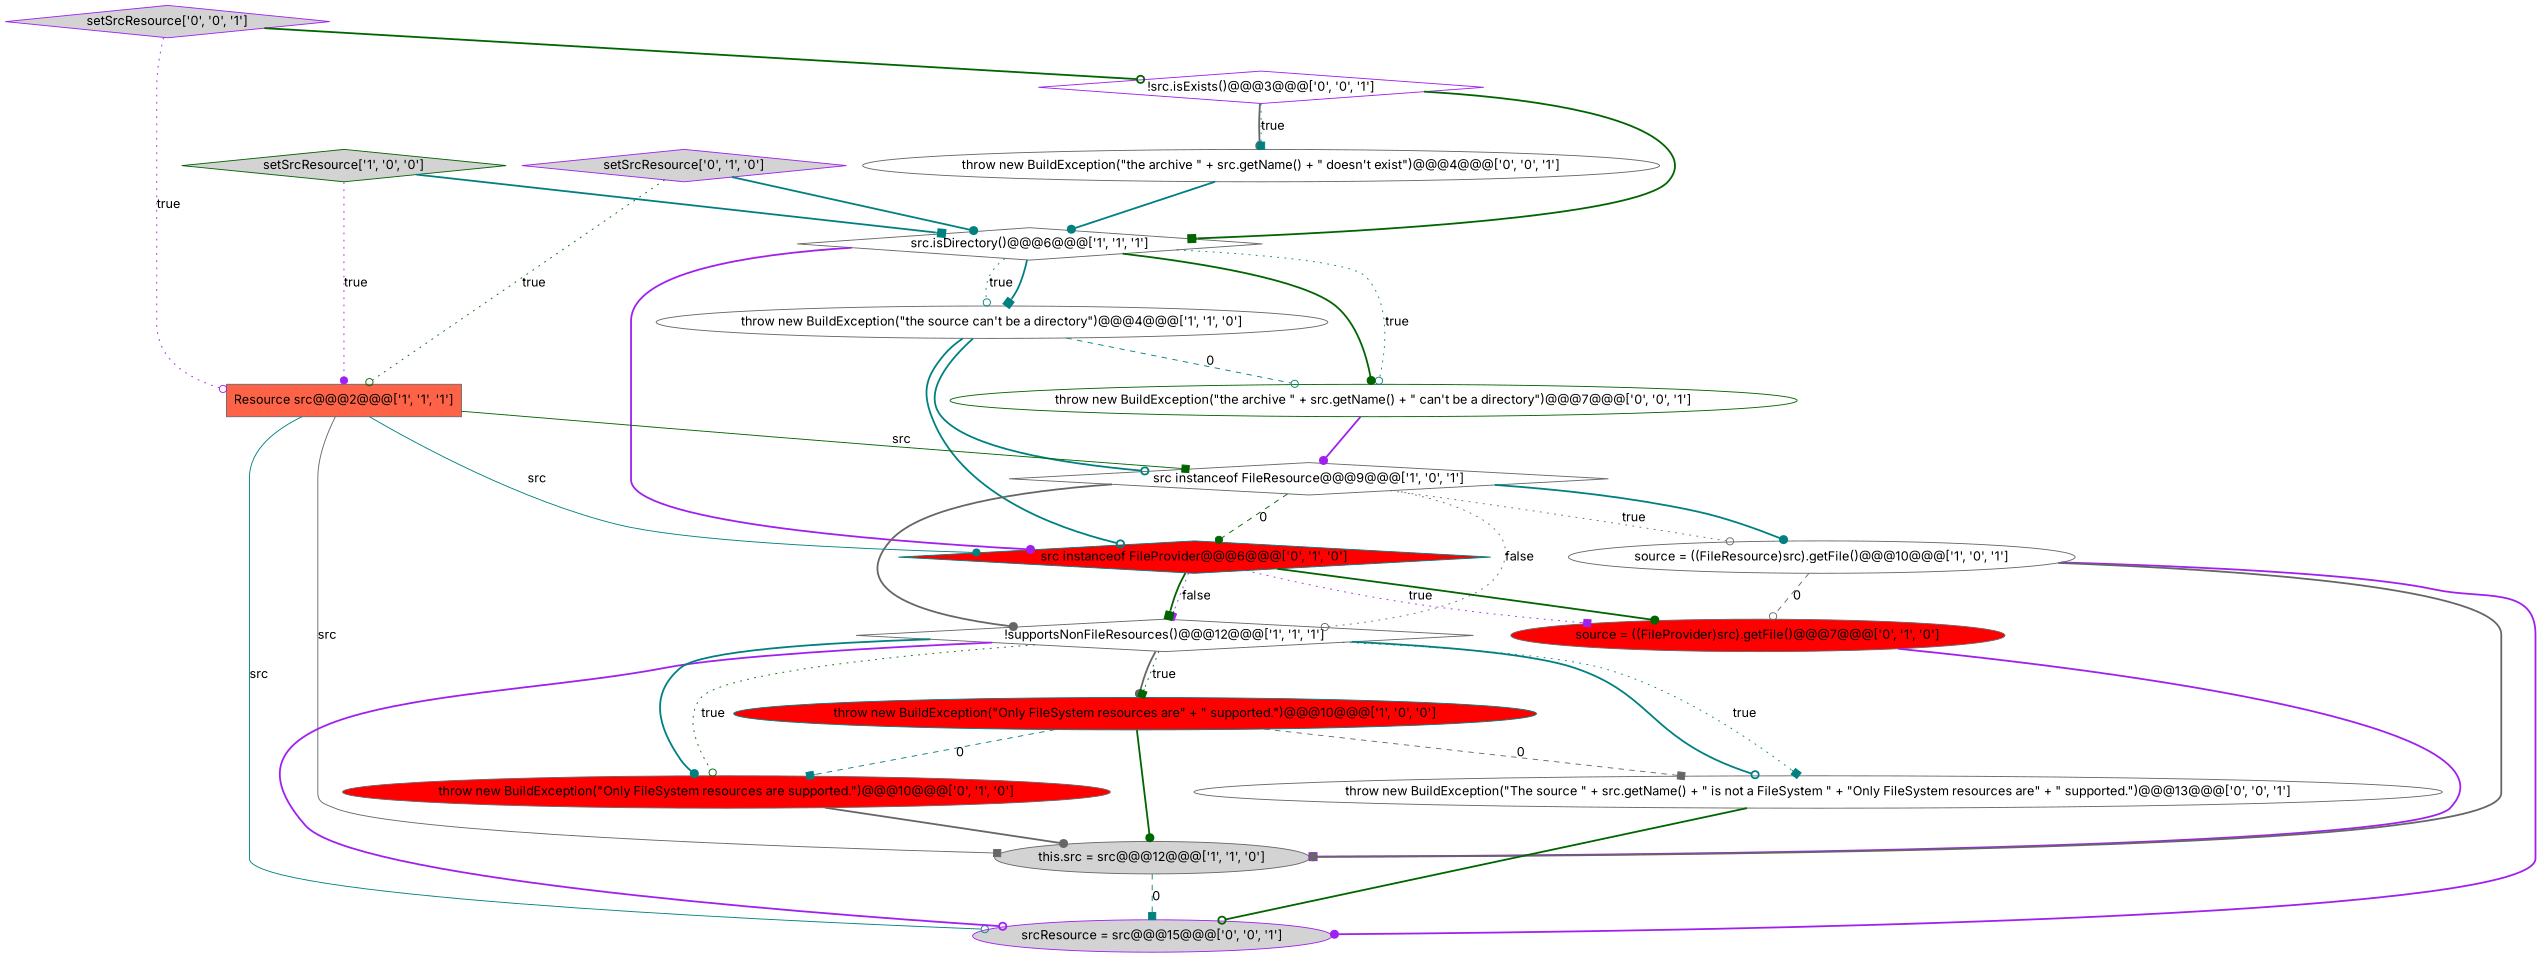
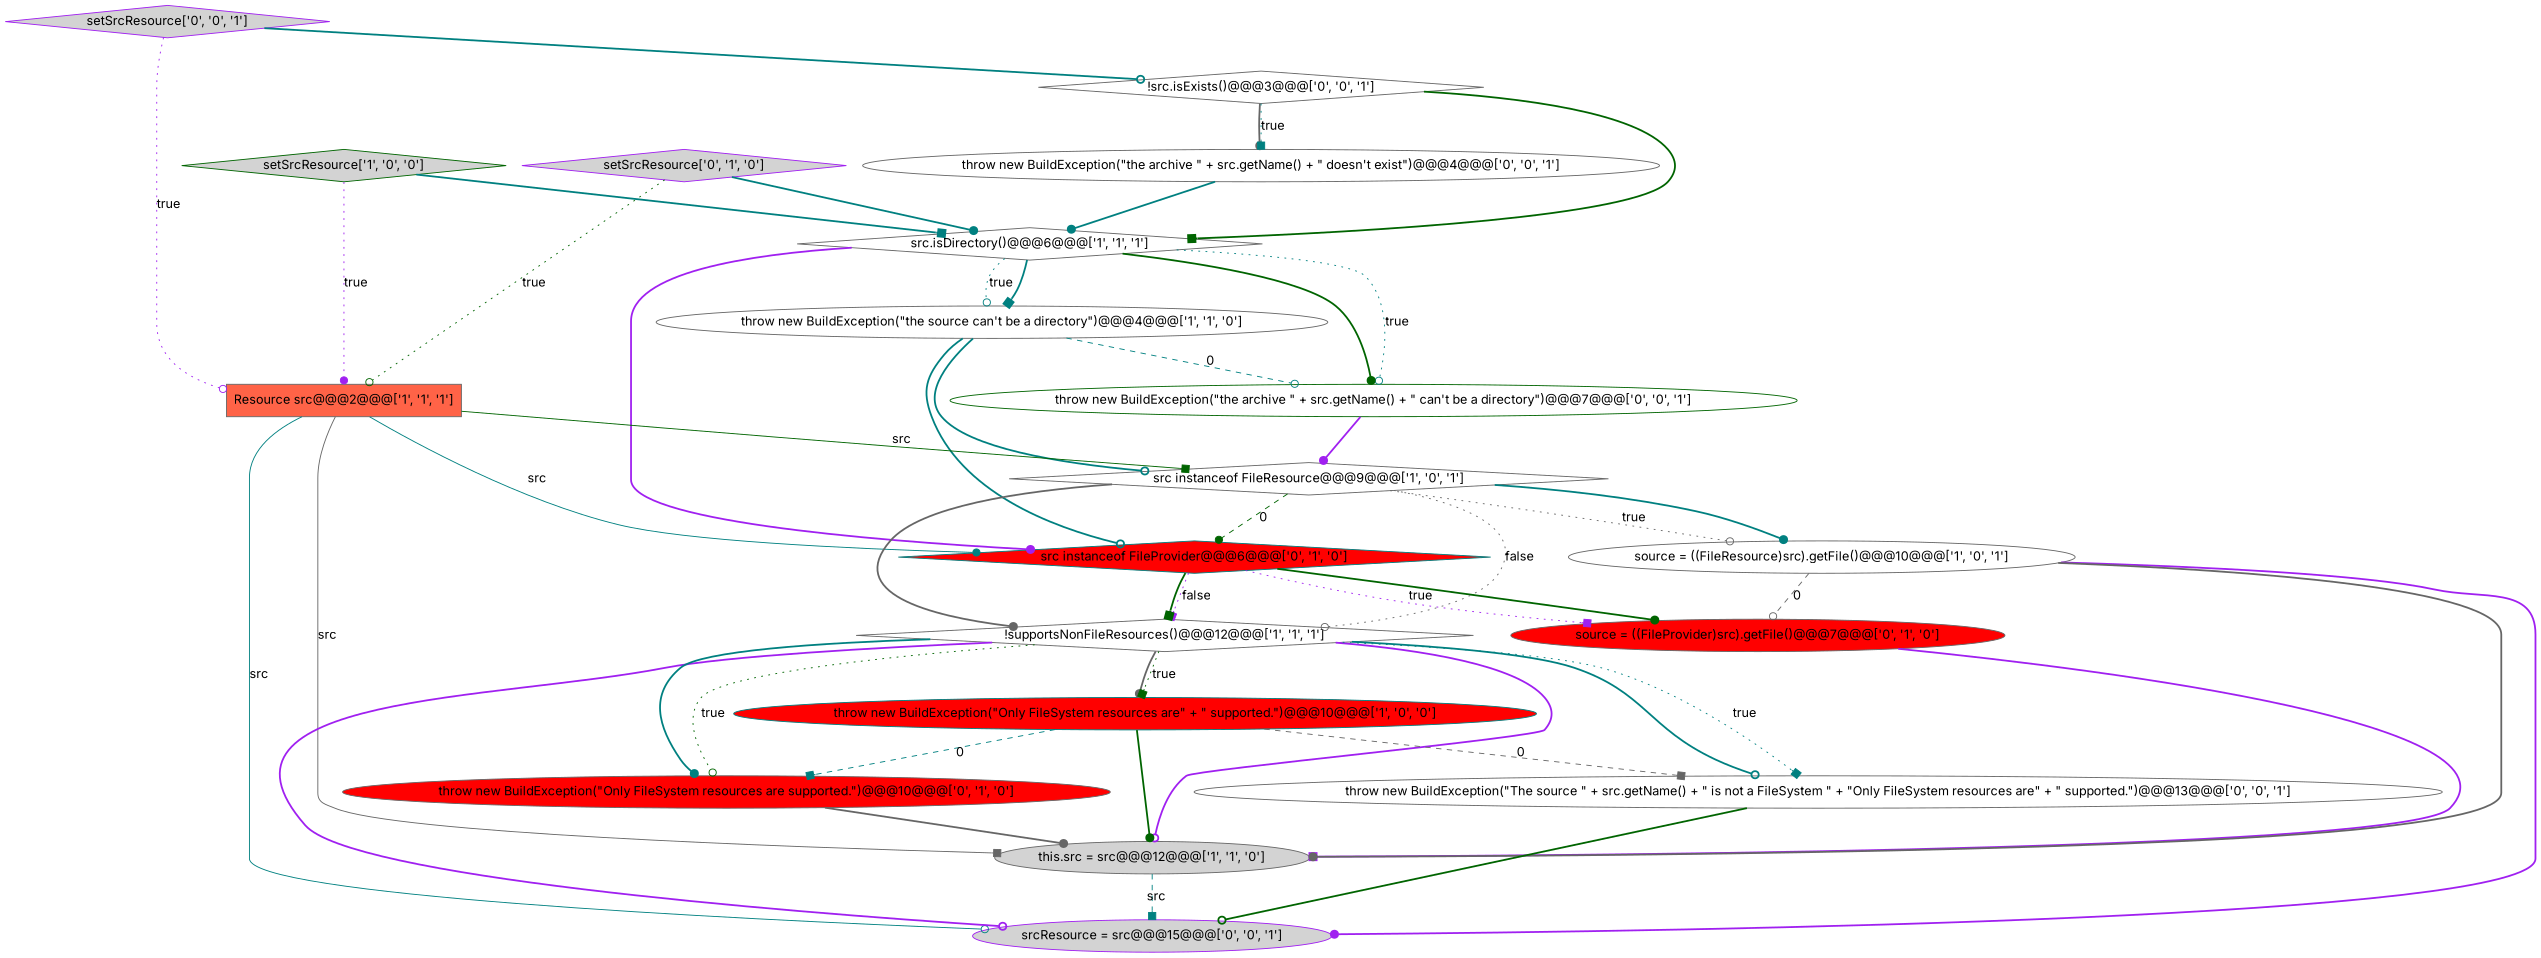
(701, 54) -> (701, 54)
(1261, 87) -> (1261, 87)
none -> (1459, 743)
(1157, 897) -> (1157, 897)
